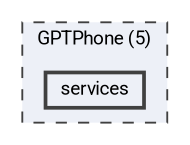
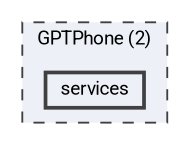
(95, 40) -> (95, 40)
